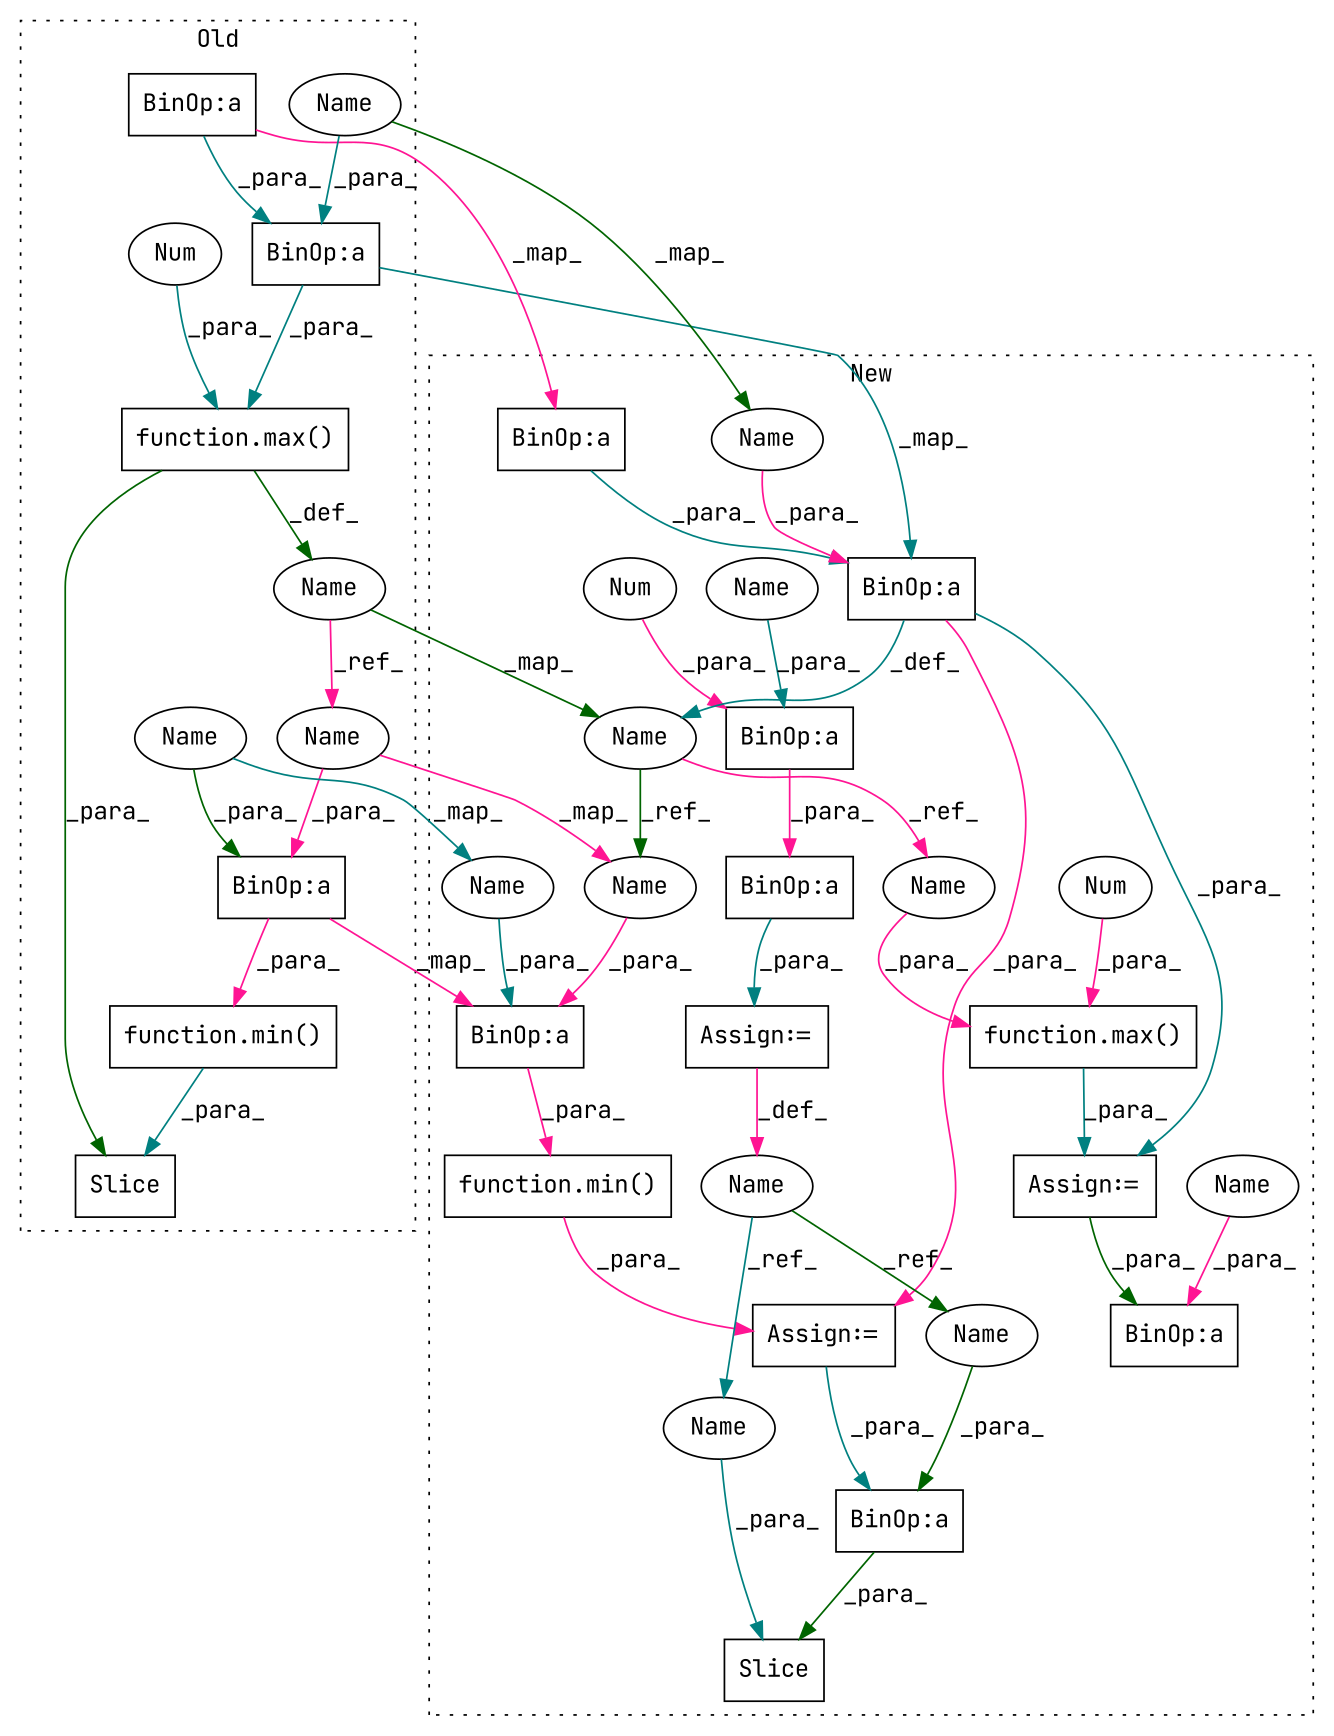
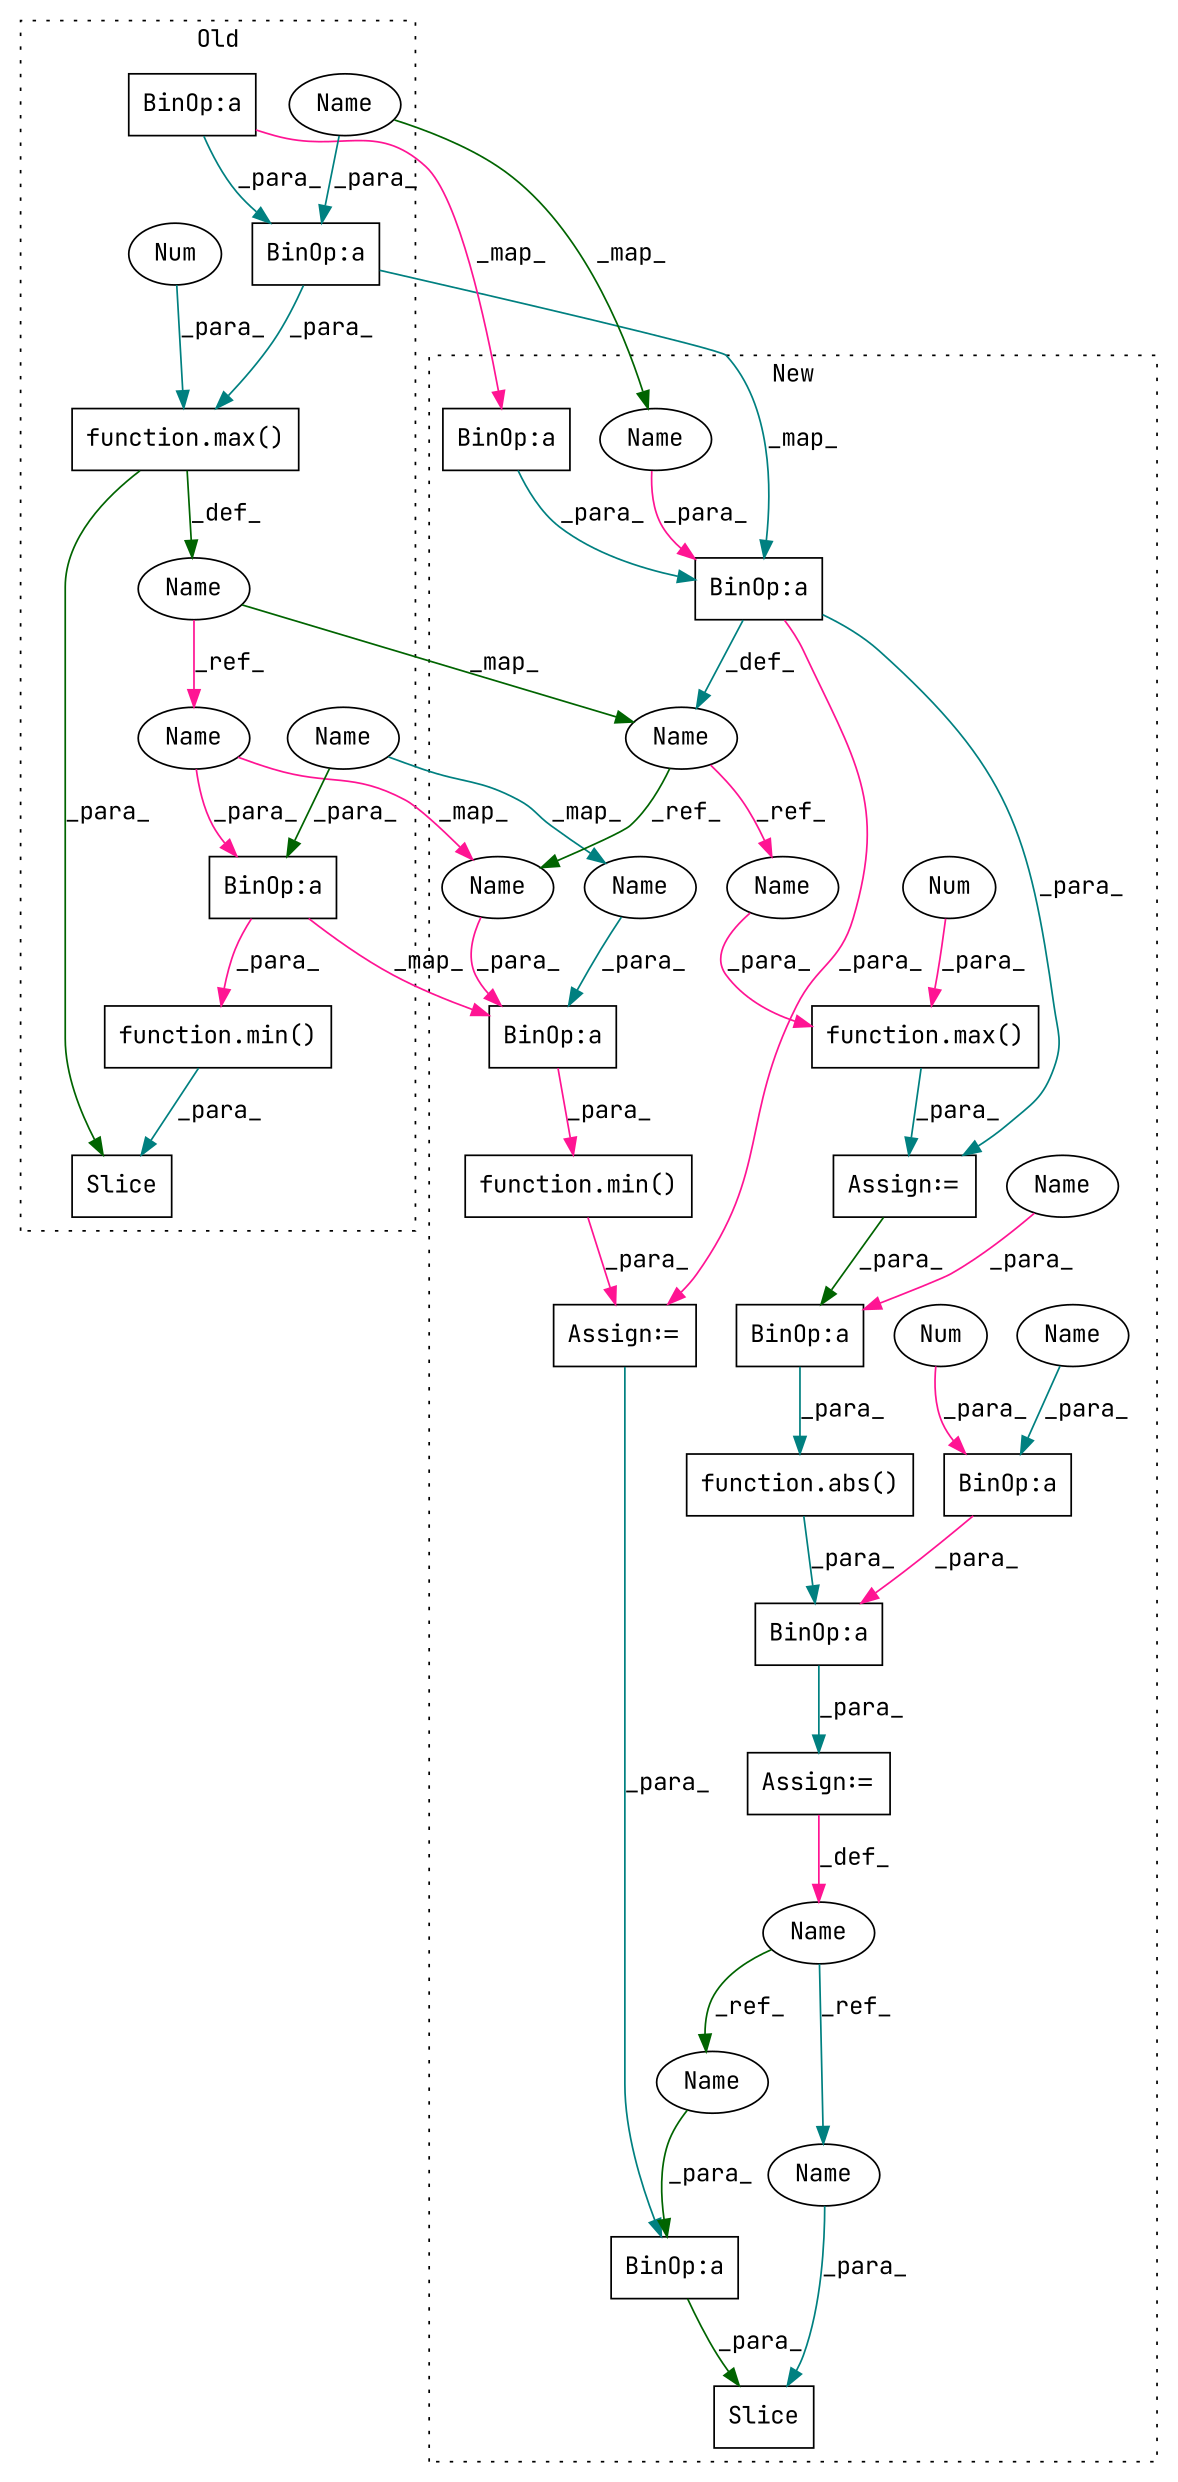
none -> (800, 1485)
